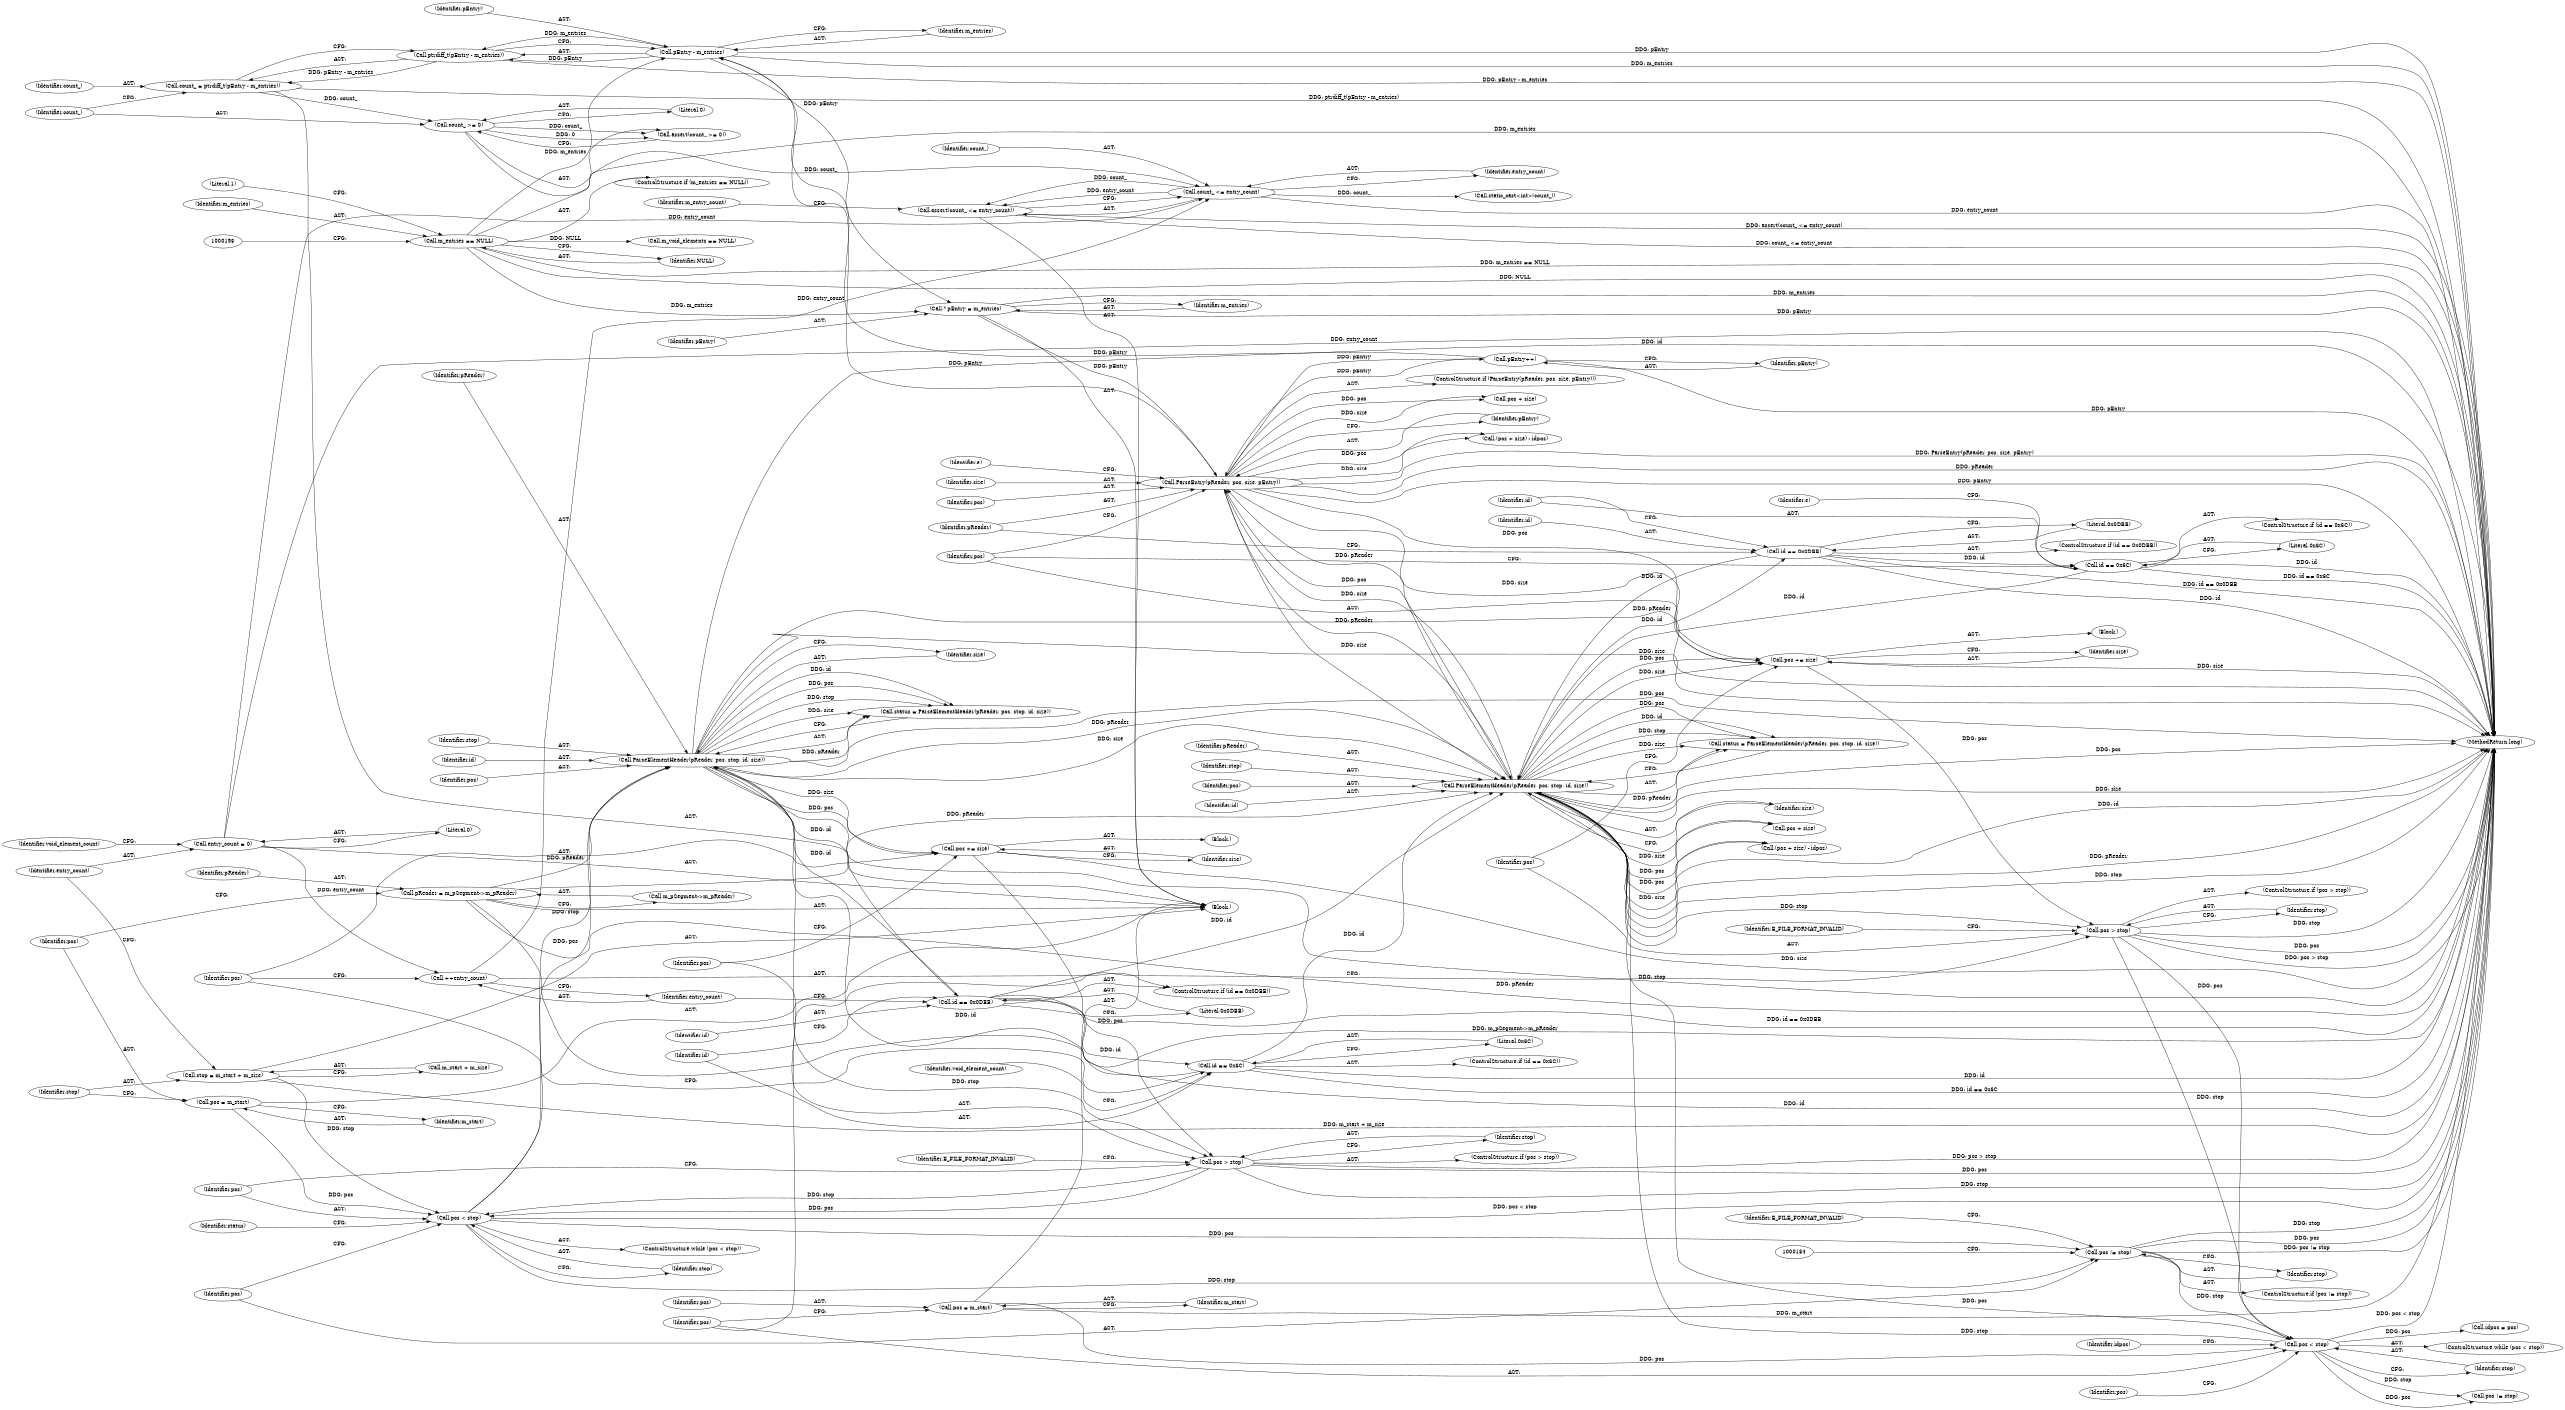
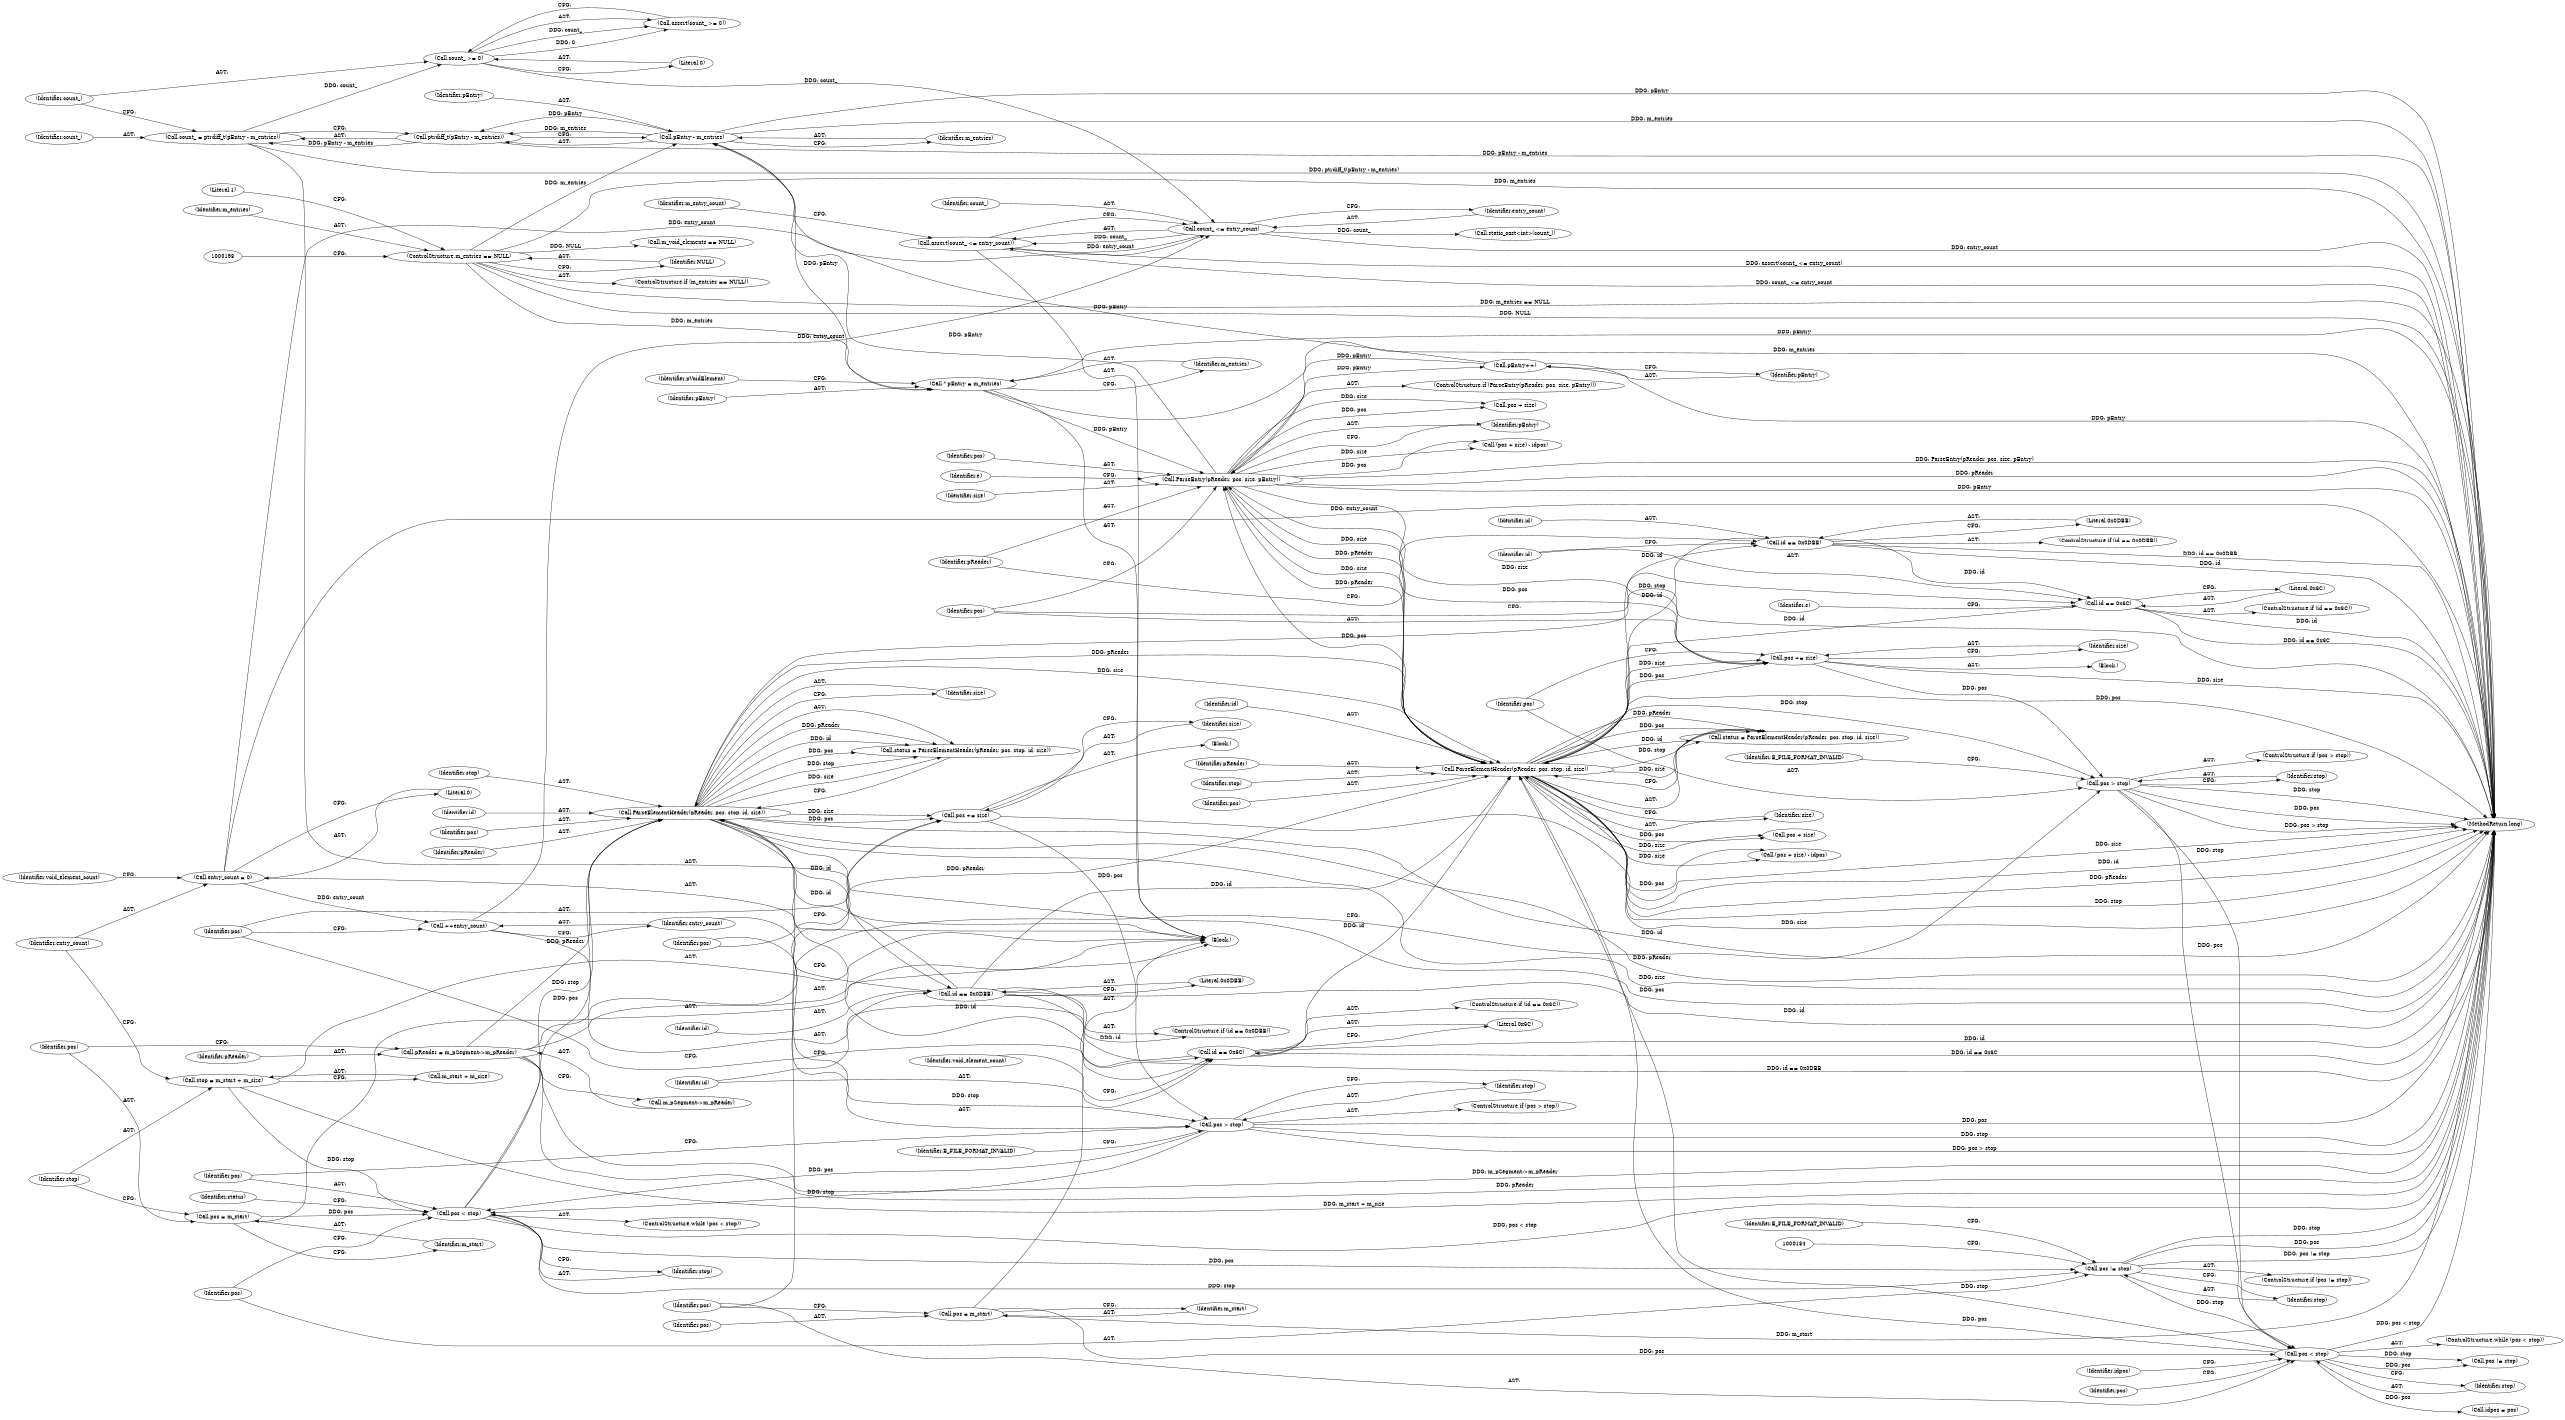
(459, 241) -> (459, 257)
none -> (692, 379)
